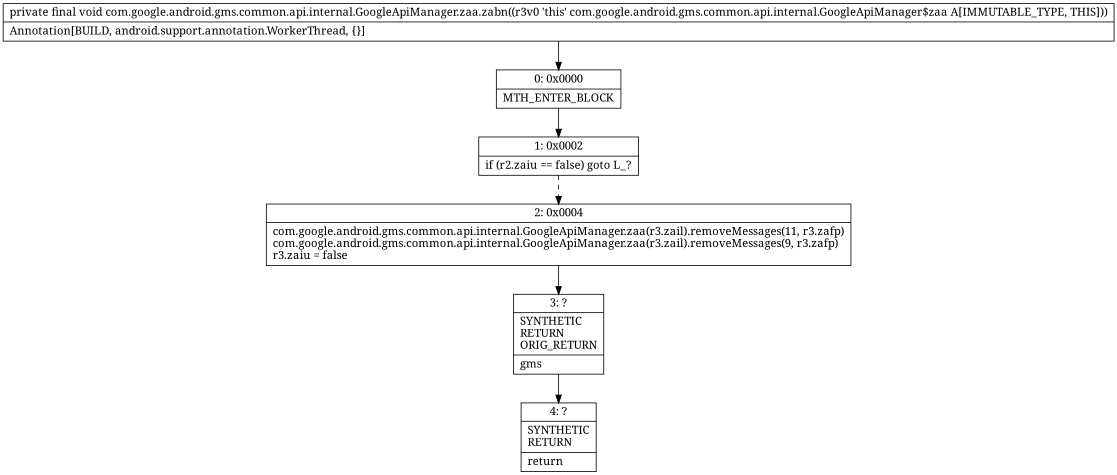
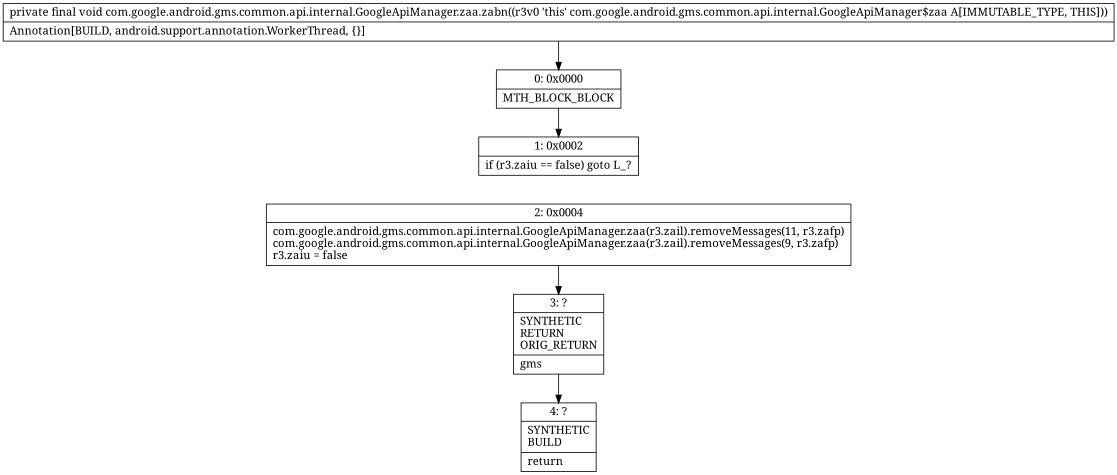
(558, 98) -> (559, 98)
(559, 165) -> (559, 165)
(559, 186) -> none
(550, 442) -> (545, 442)
